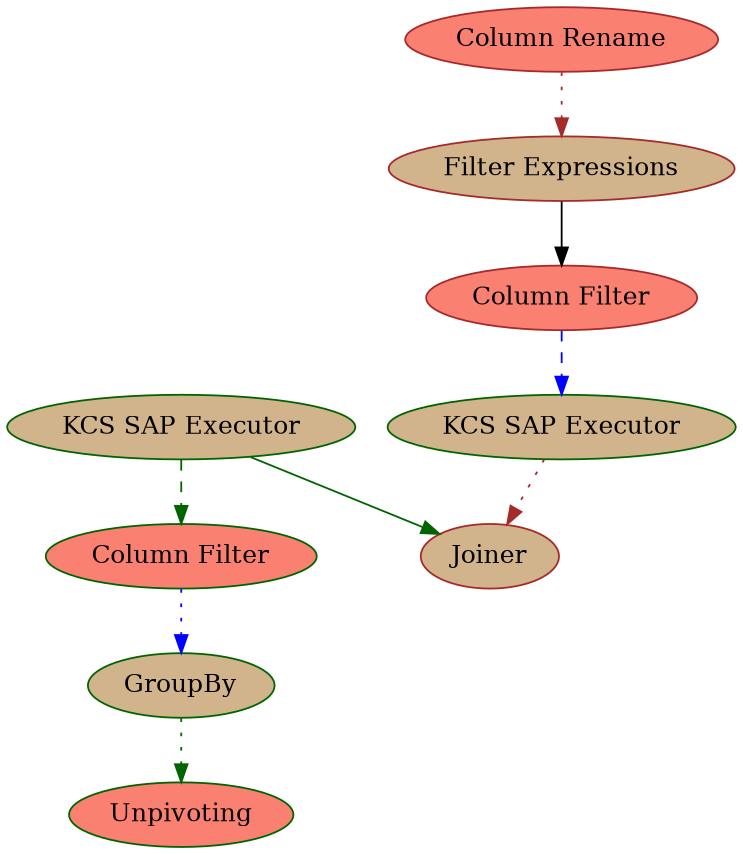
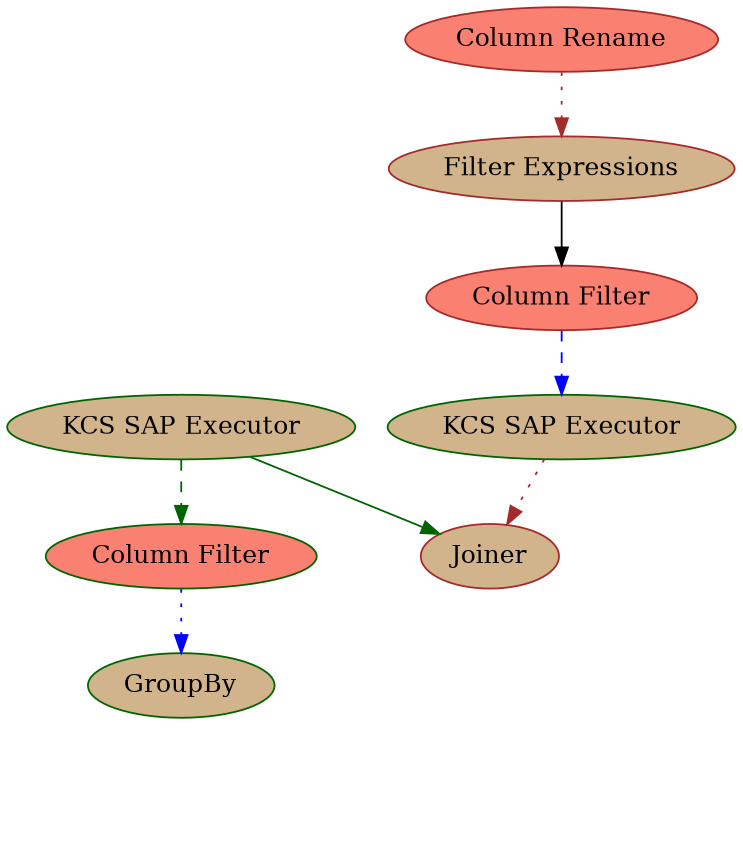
(181, 815) -> none
